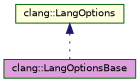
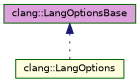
(70, 46) -> (70, 46)
